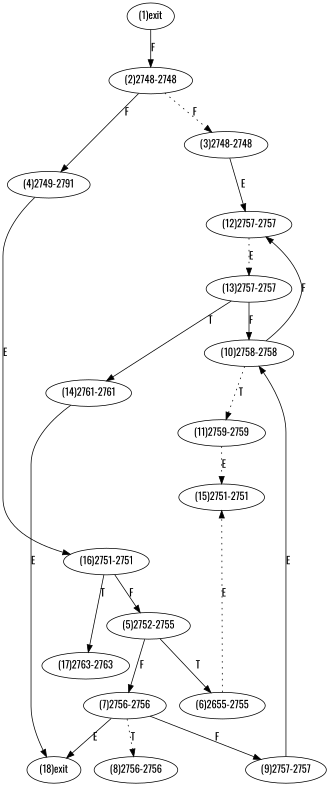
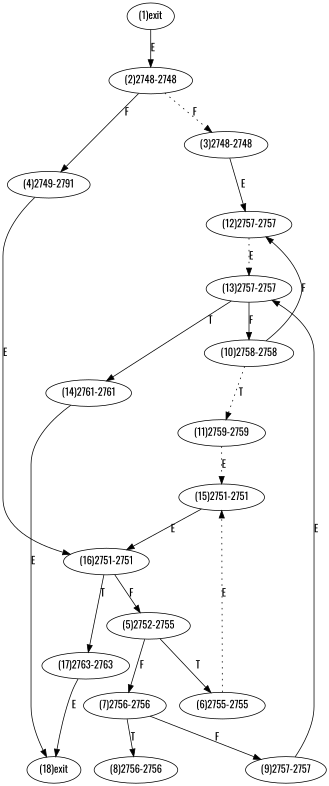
(153, 48) -> (153, 48)
none -> (167, 528)
(286, 562) -> (314, 525)
(222, 706) -> (222, 706)
(130, 734) -> (130, 734)
(92, 736) -> (65, 713)
